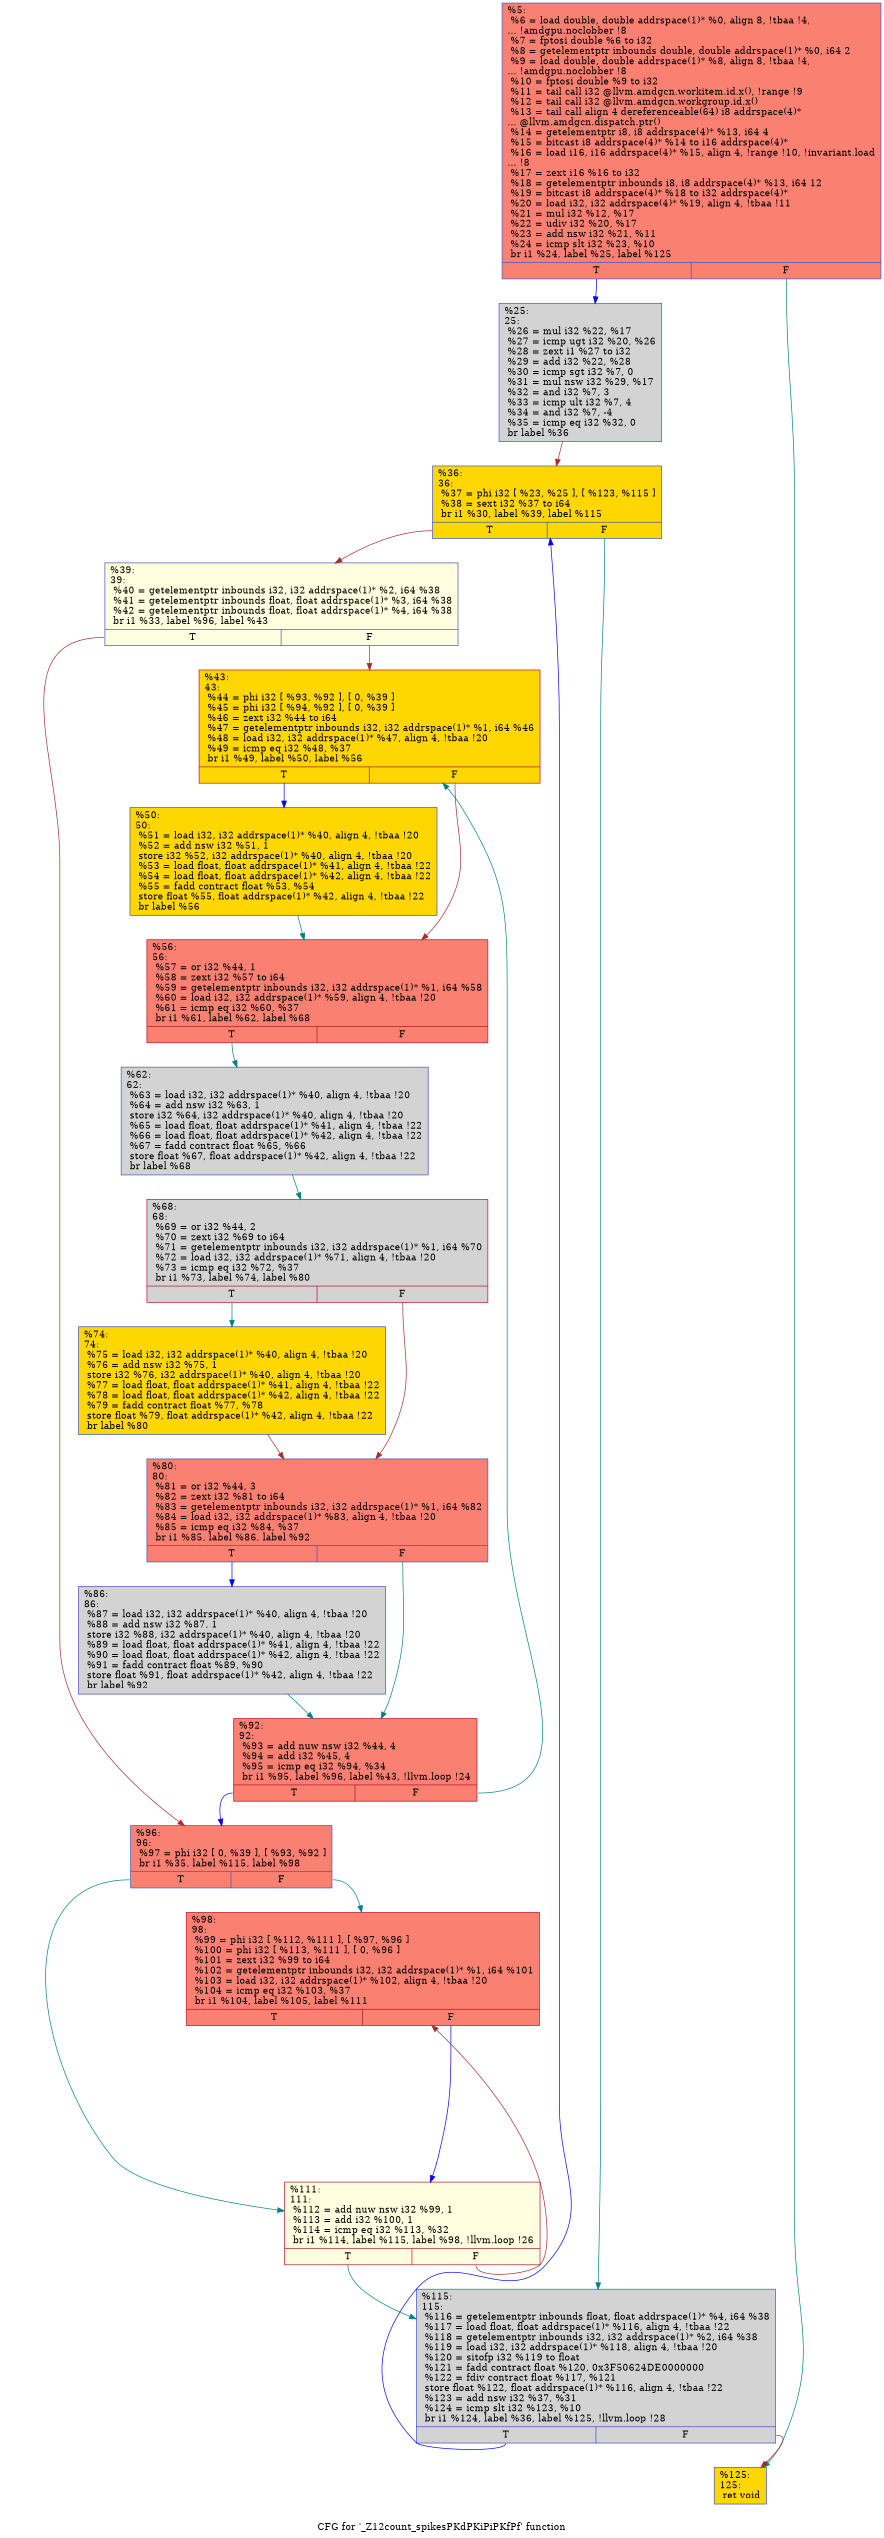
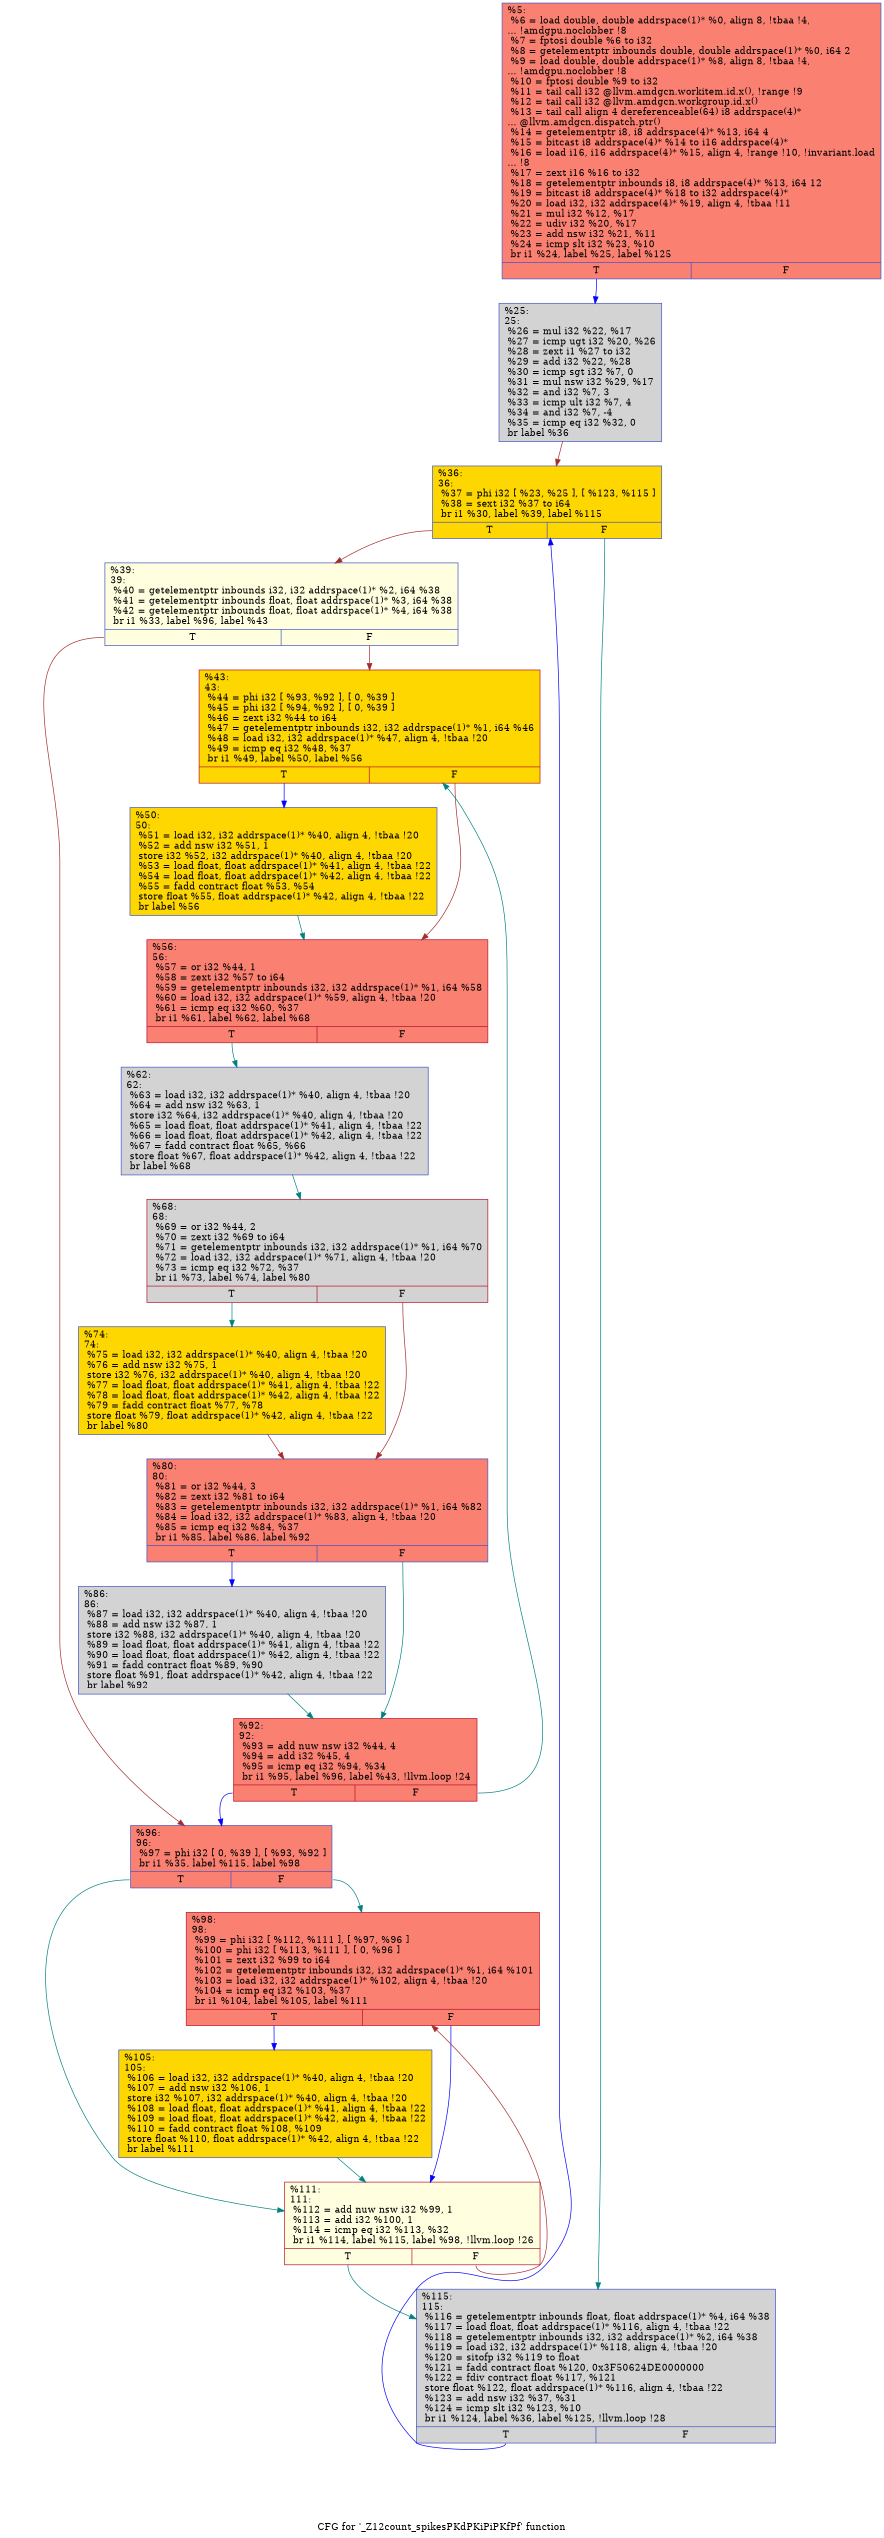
none -> (275, 2104)
(740, 2486) -> none
